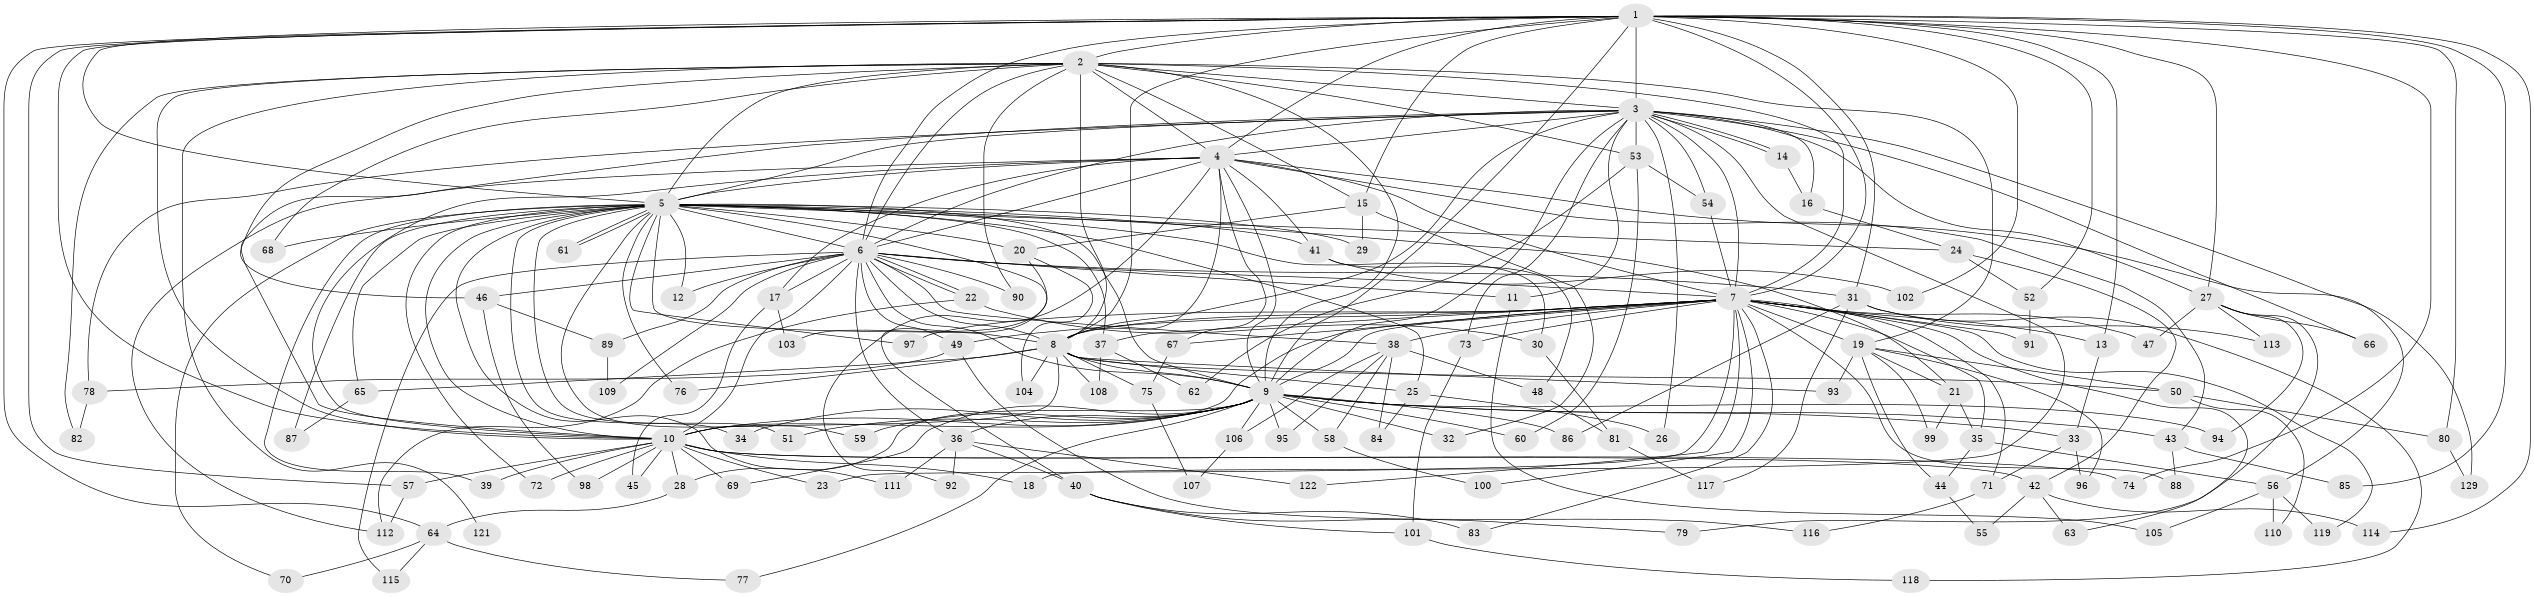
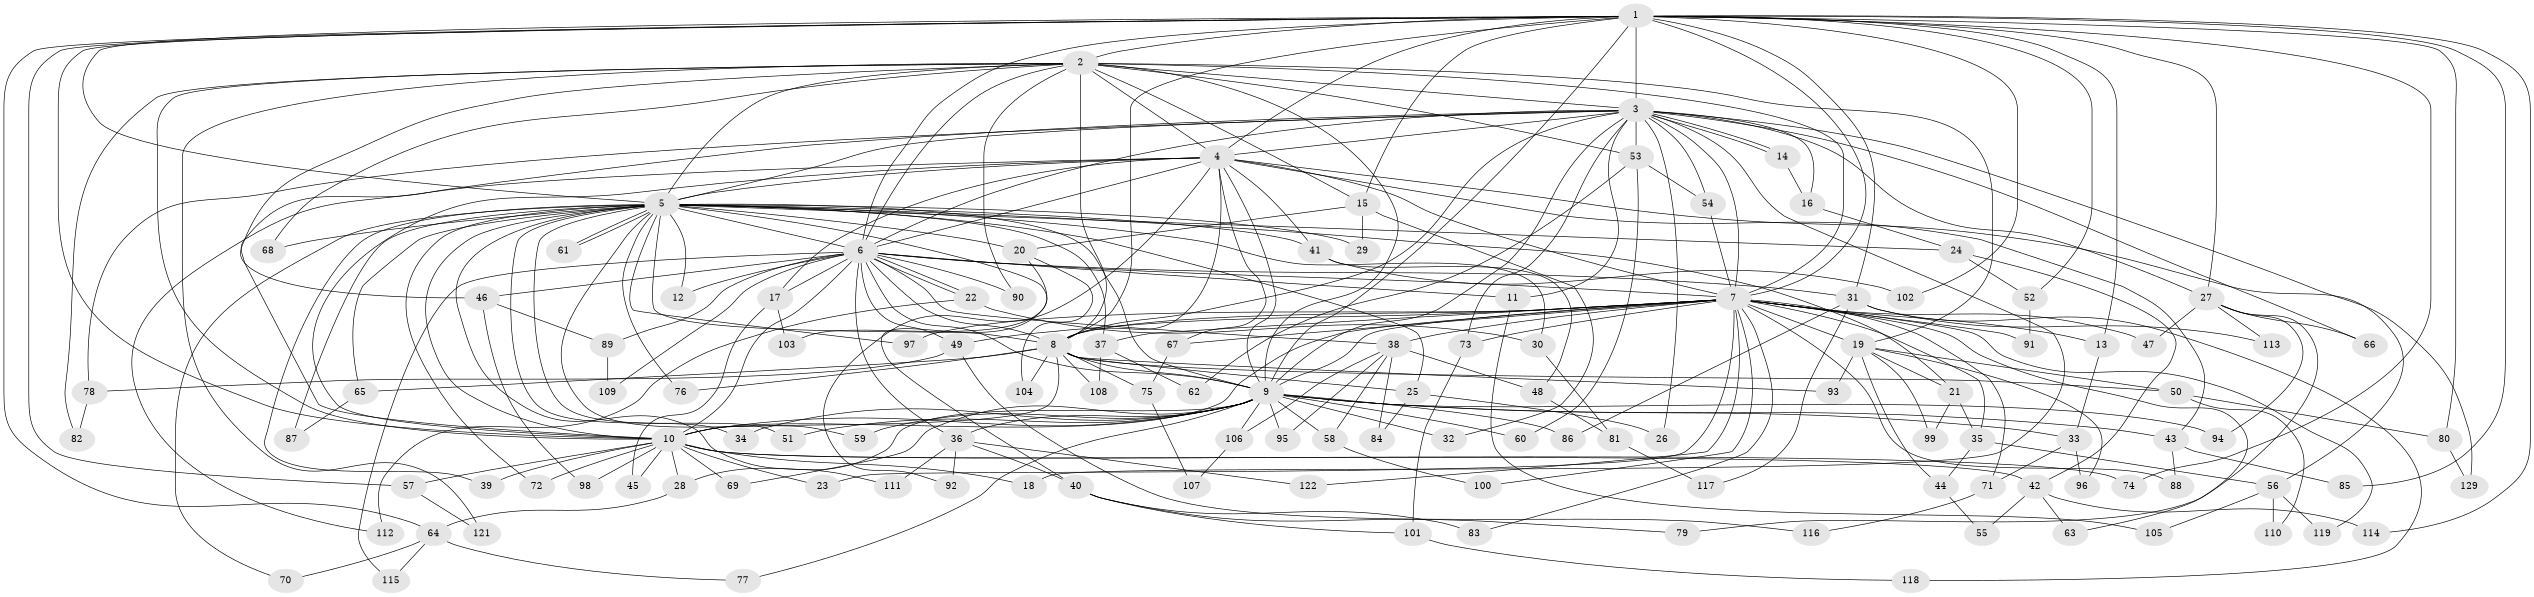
(397, 510) -> (445, 510)
